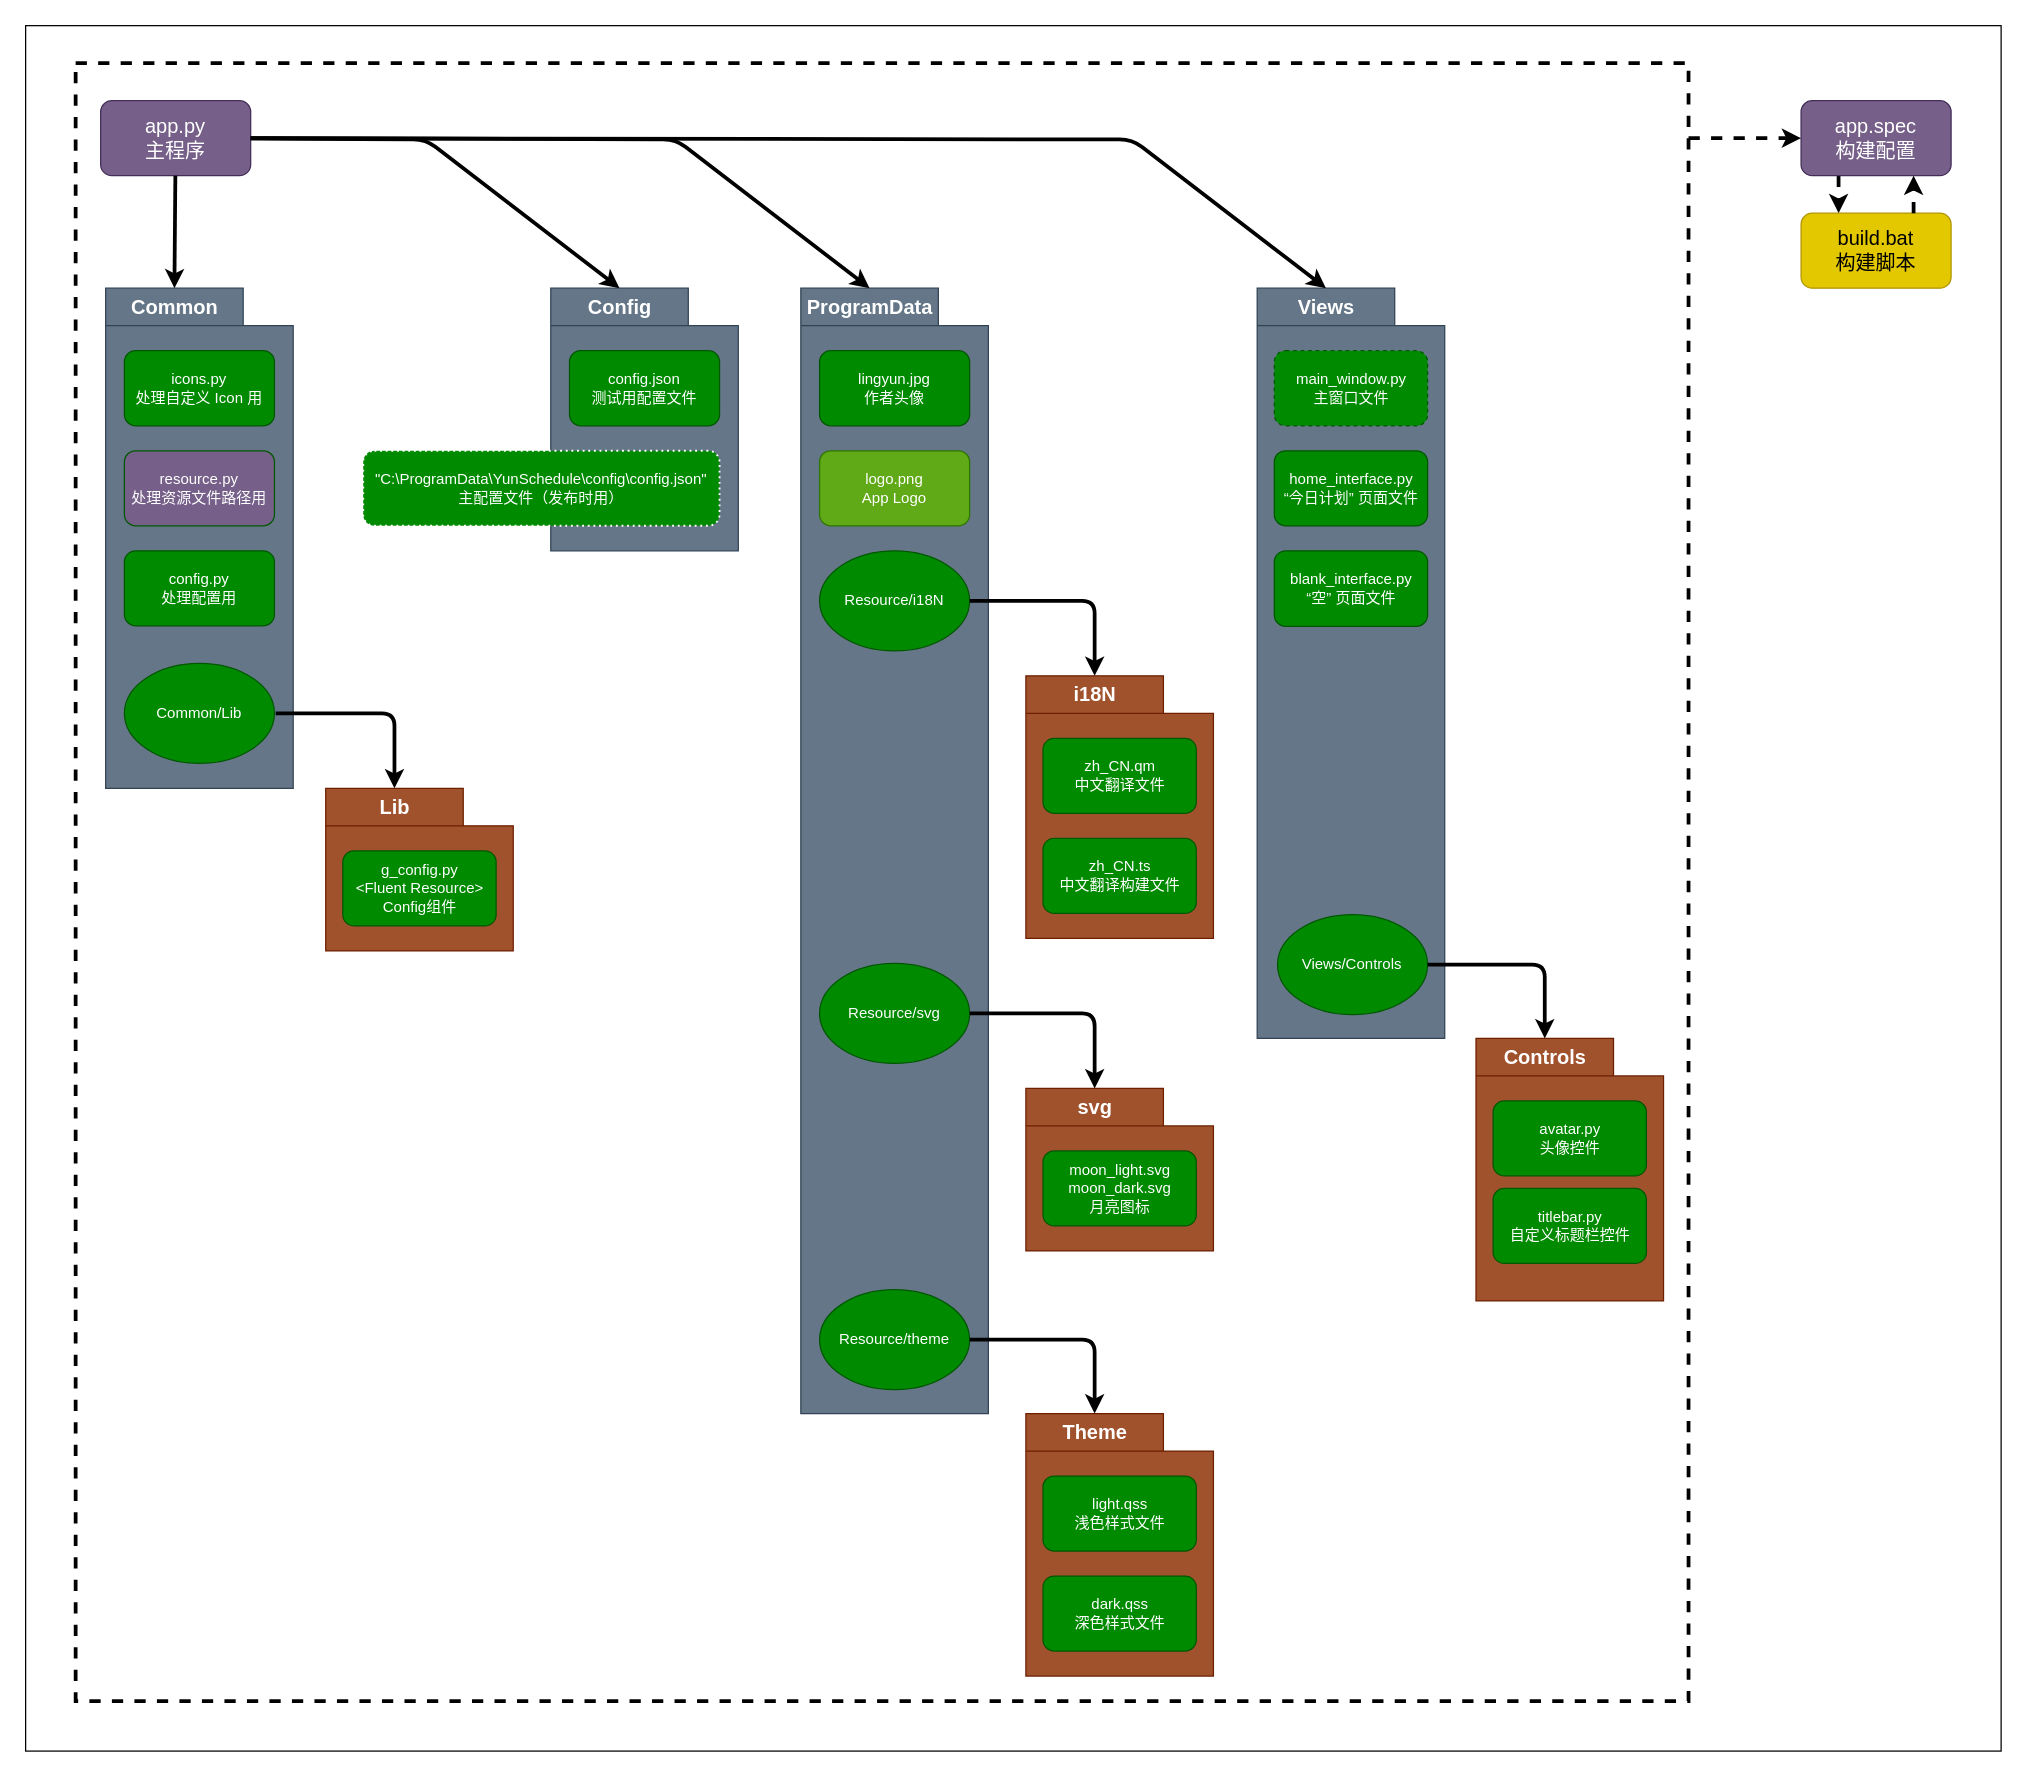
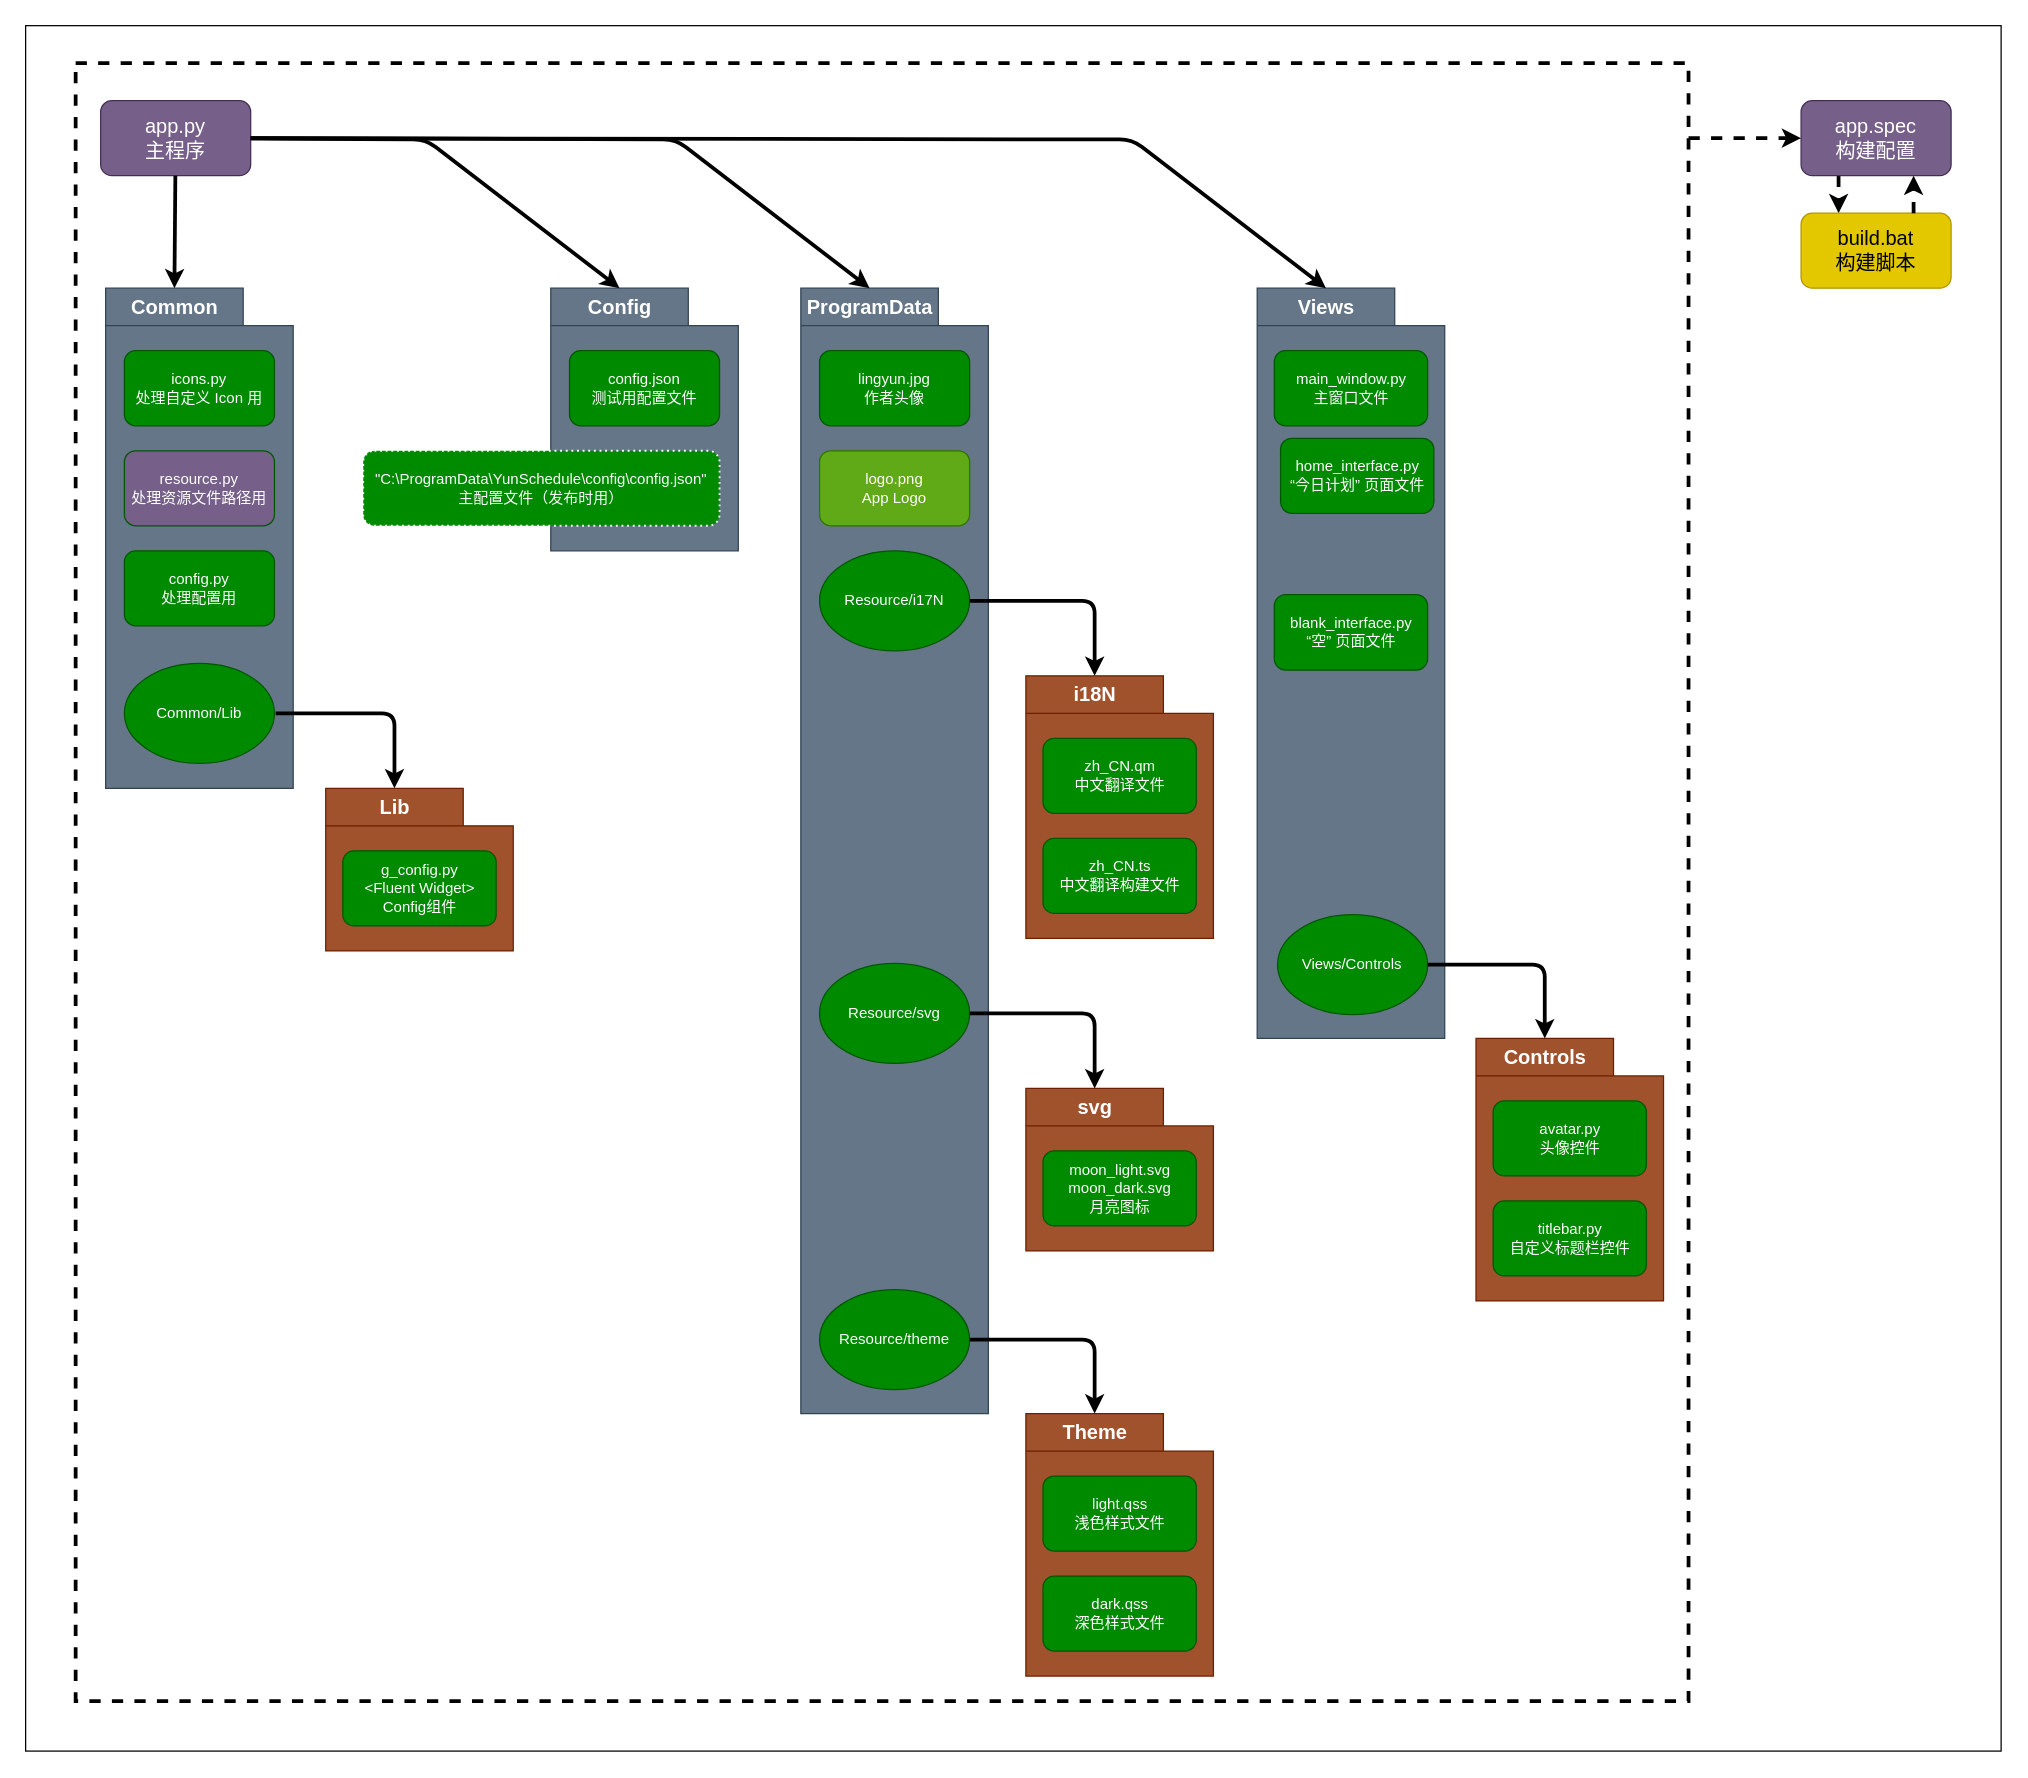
(1351, 388) -> (1351, 388)
(1351, 488) -> (1357, 476)
(1351, 588) -> (1351, 632)
(894, 601) -> (894, 601)
(420, 888) -> (420, 888)
(1569, 1226) -> (1569, 1238)
